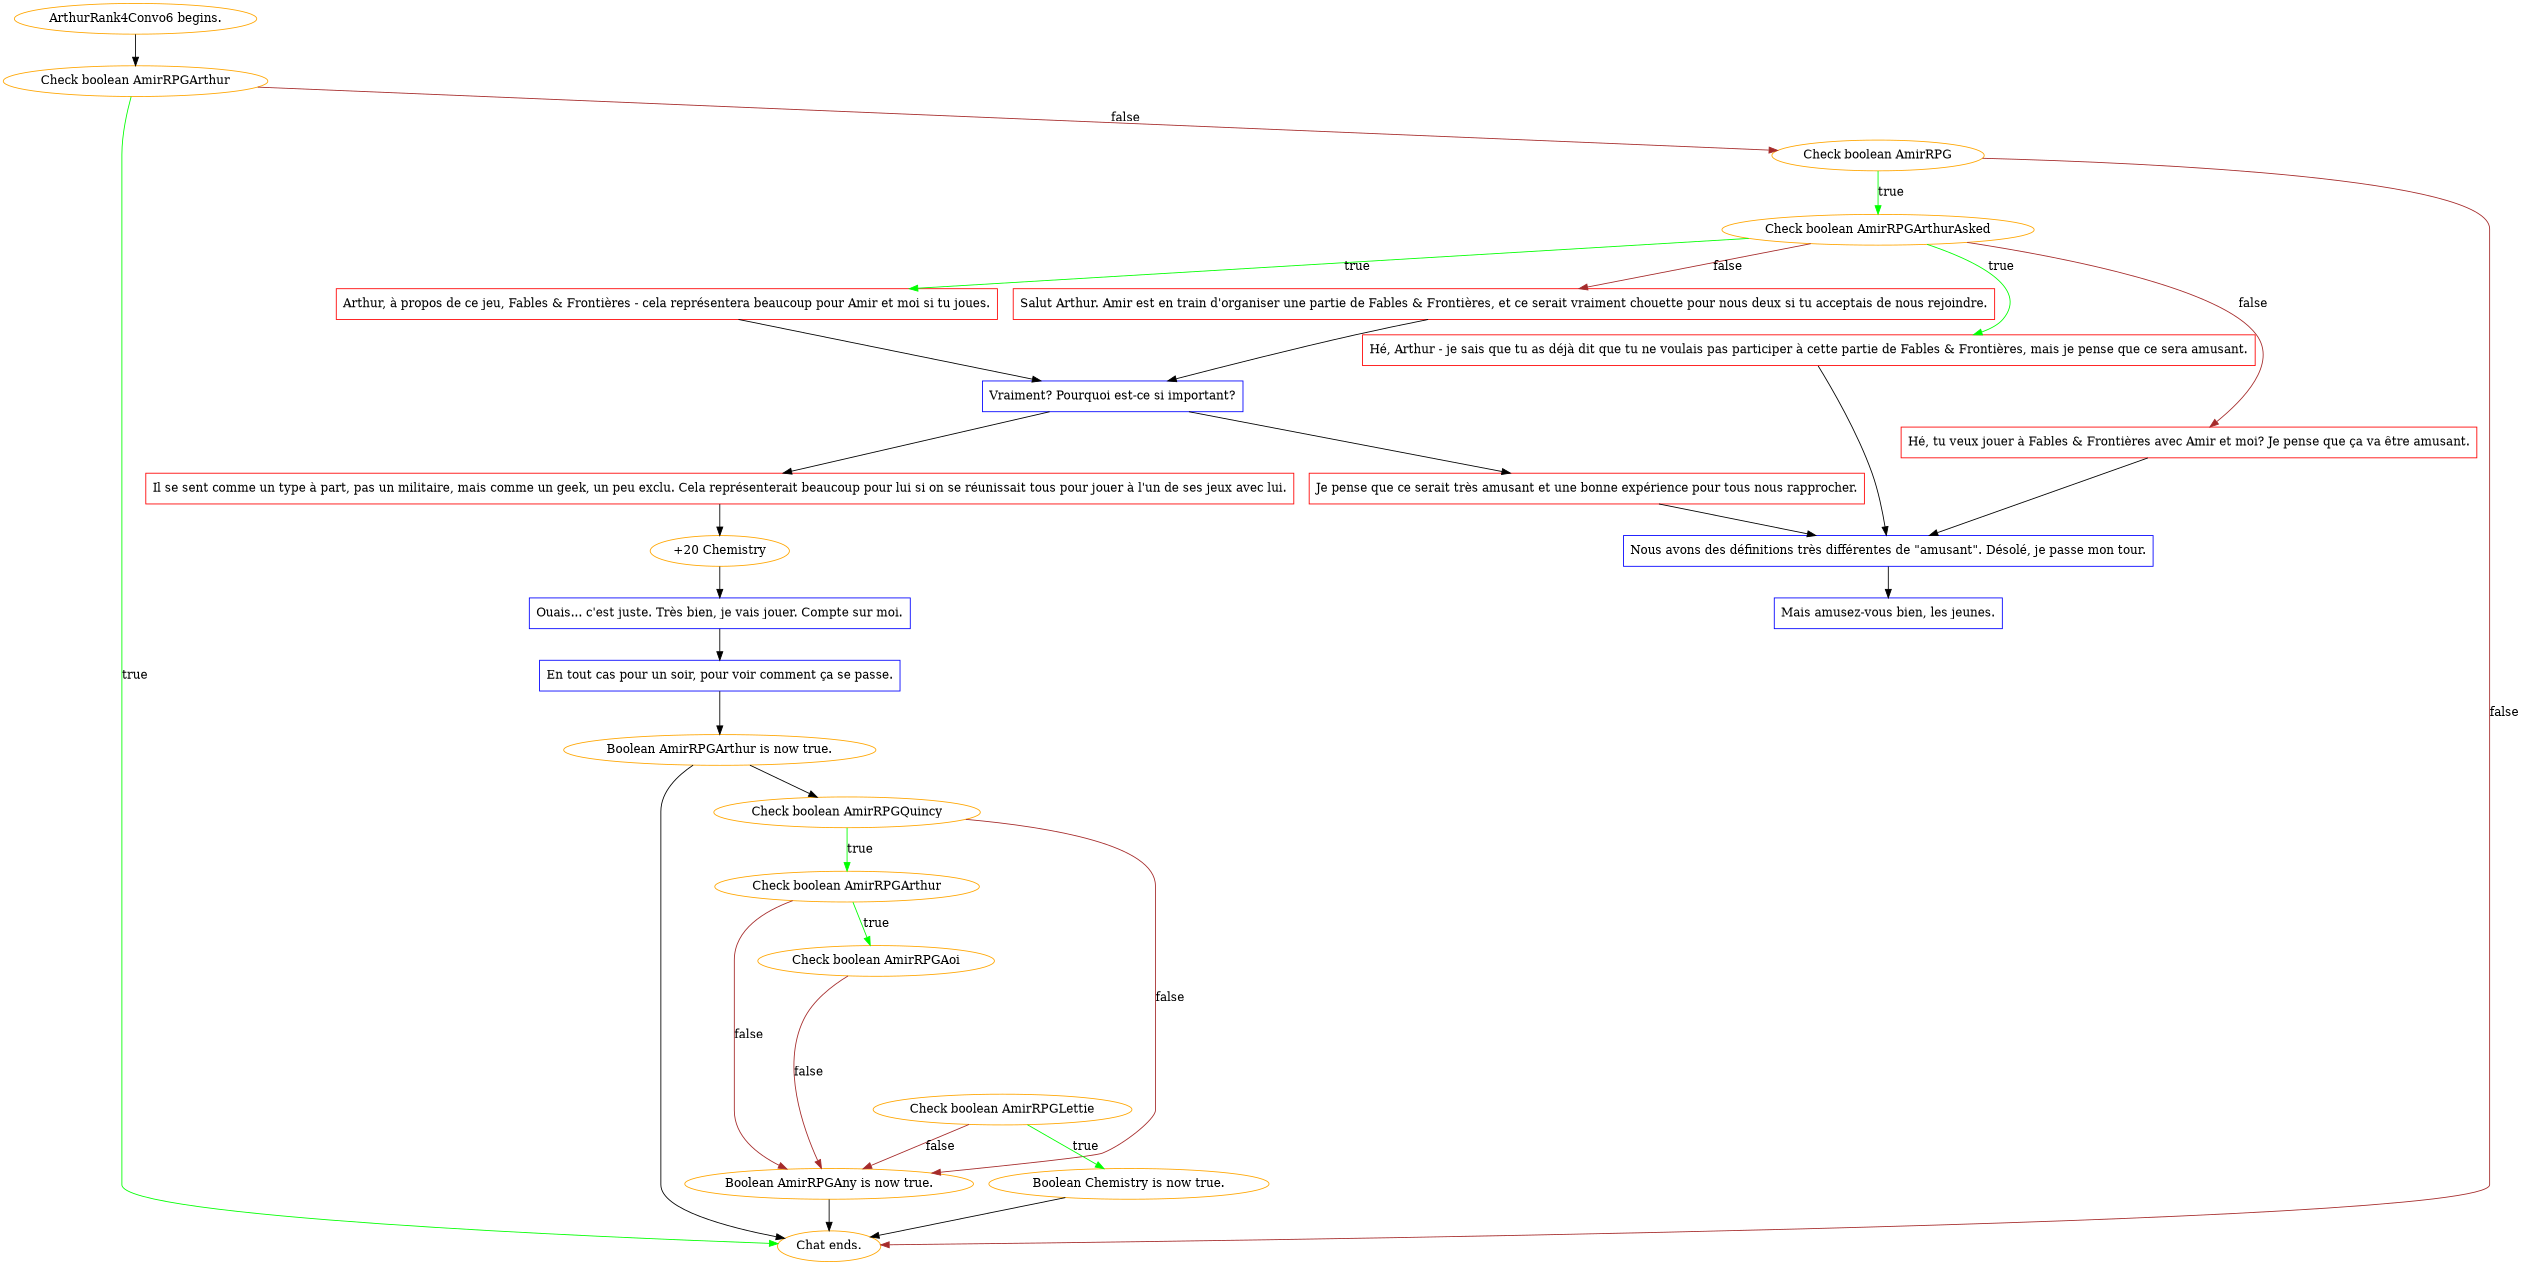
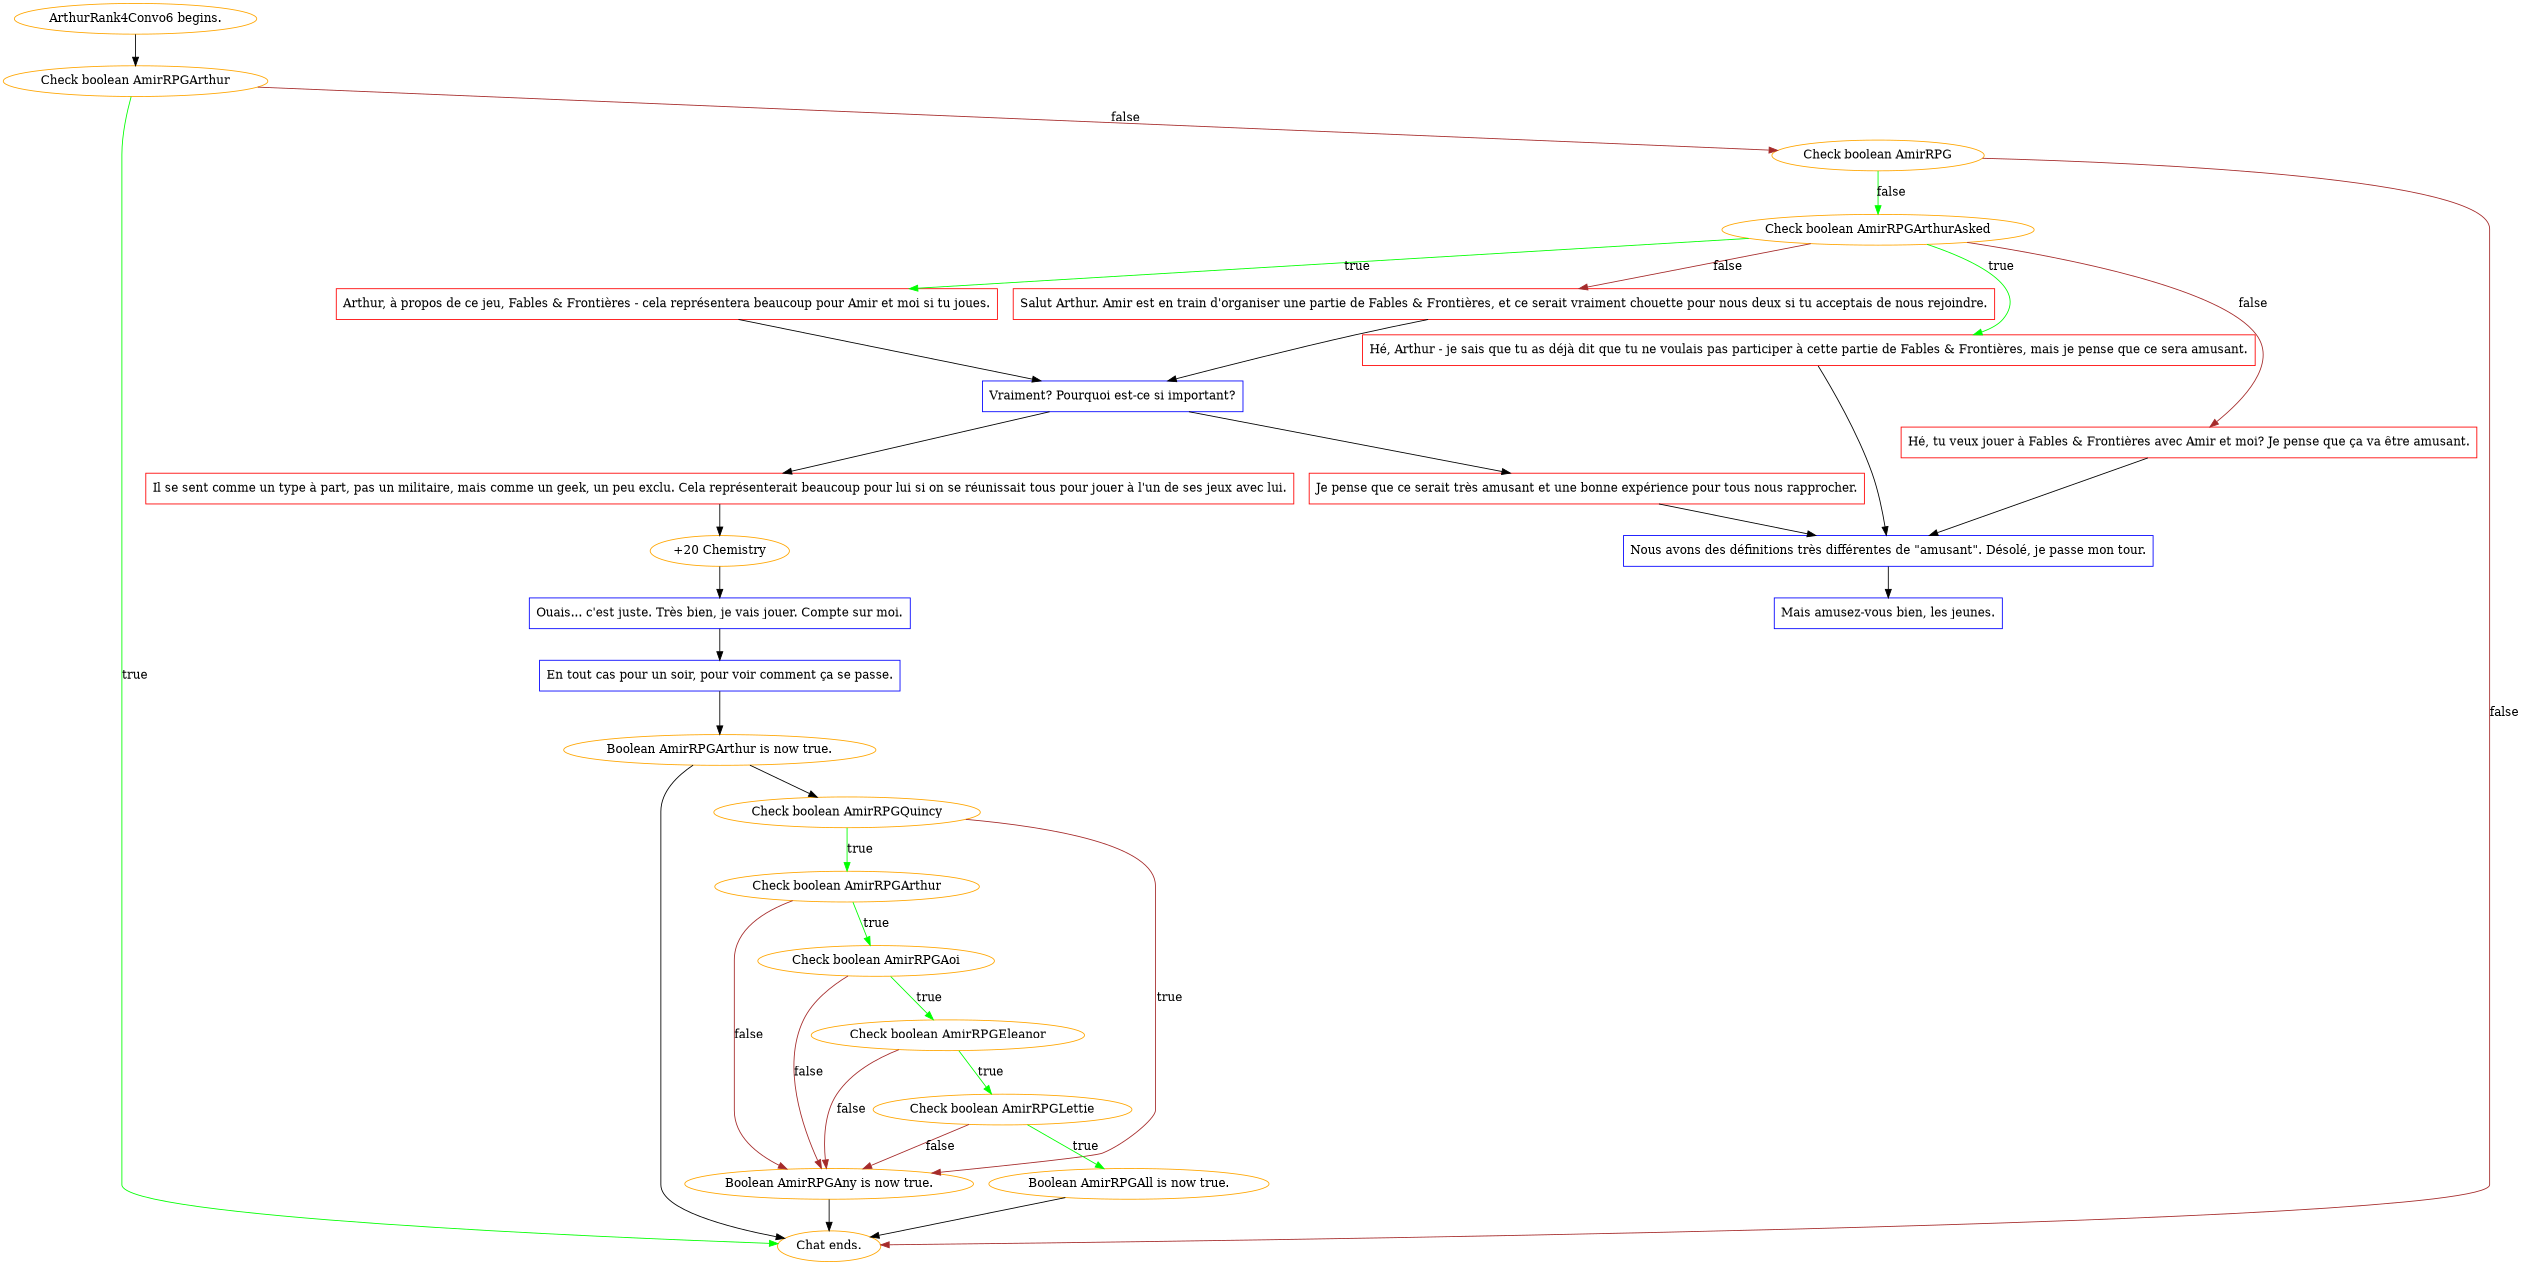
(1891, 193) -> (1891, 193)
(1170, 998) -> (1170, 998)
none -> (948, 1035)
(1129, 1184) -> (1129, 1184)
